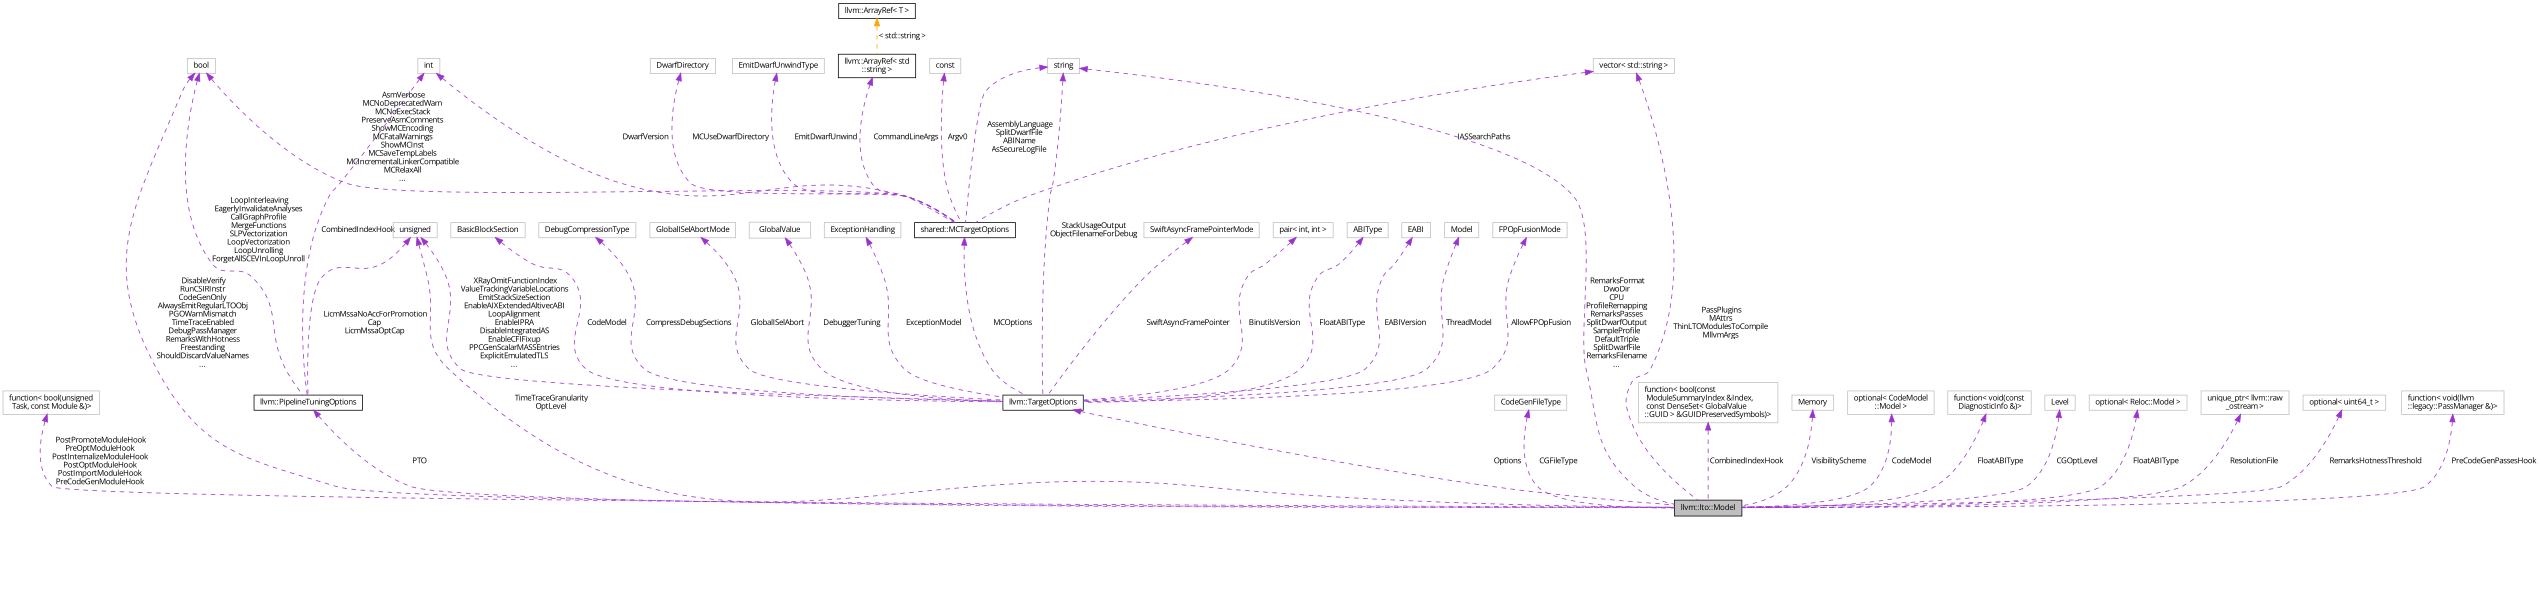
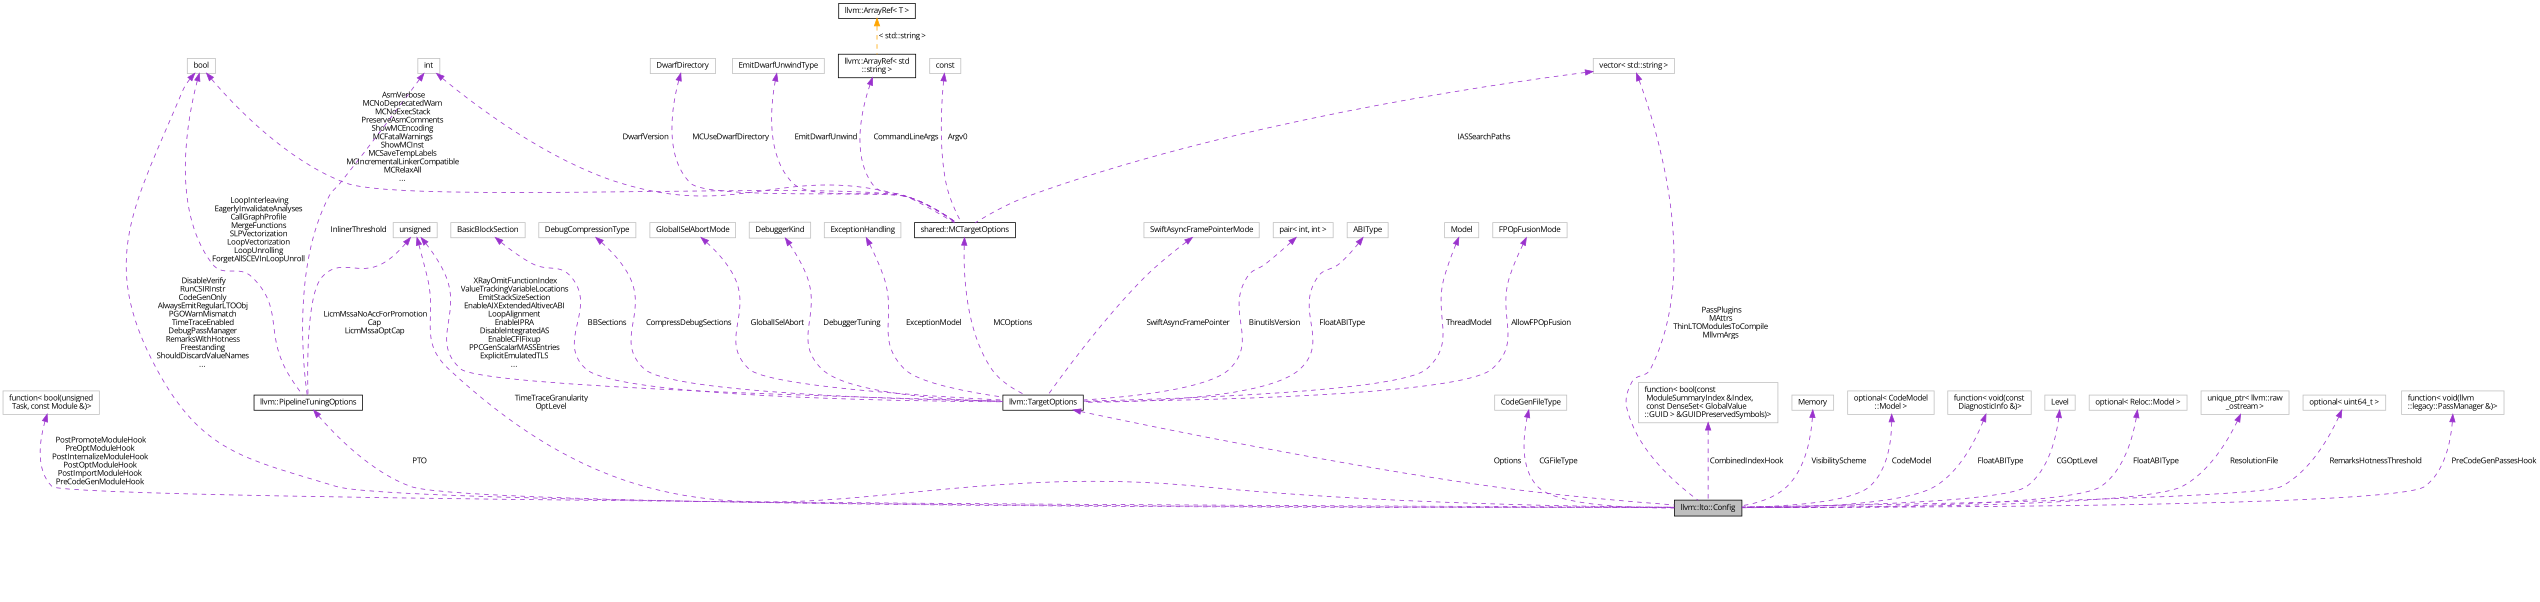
(1064, 66) -> none
(358, 230) -> (358, 230)
(780, 230) -> (780, 230)
(1416, 230) -> none
(606, 323) -> (606, 323)
(1708, 508) -> (1708, 508)
